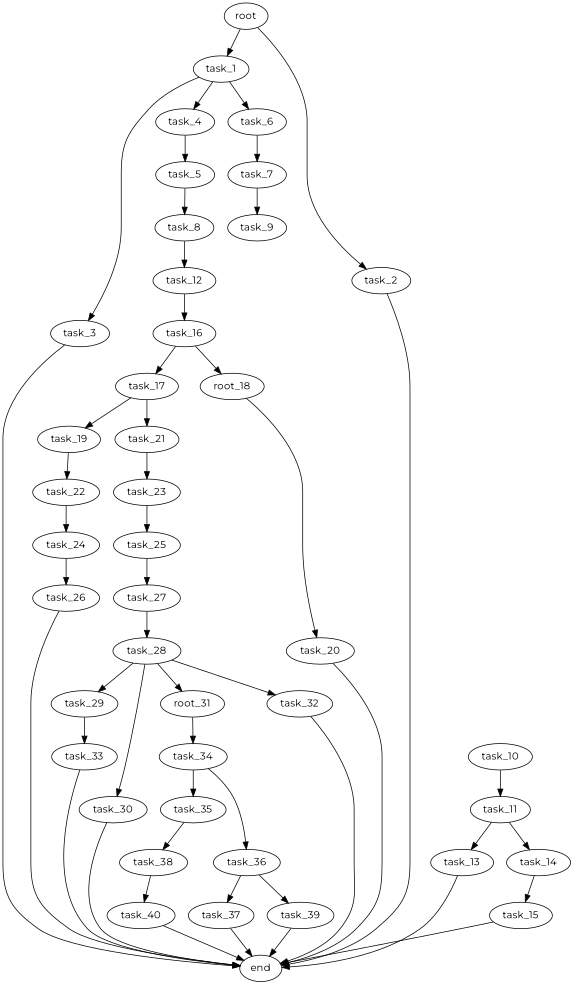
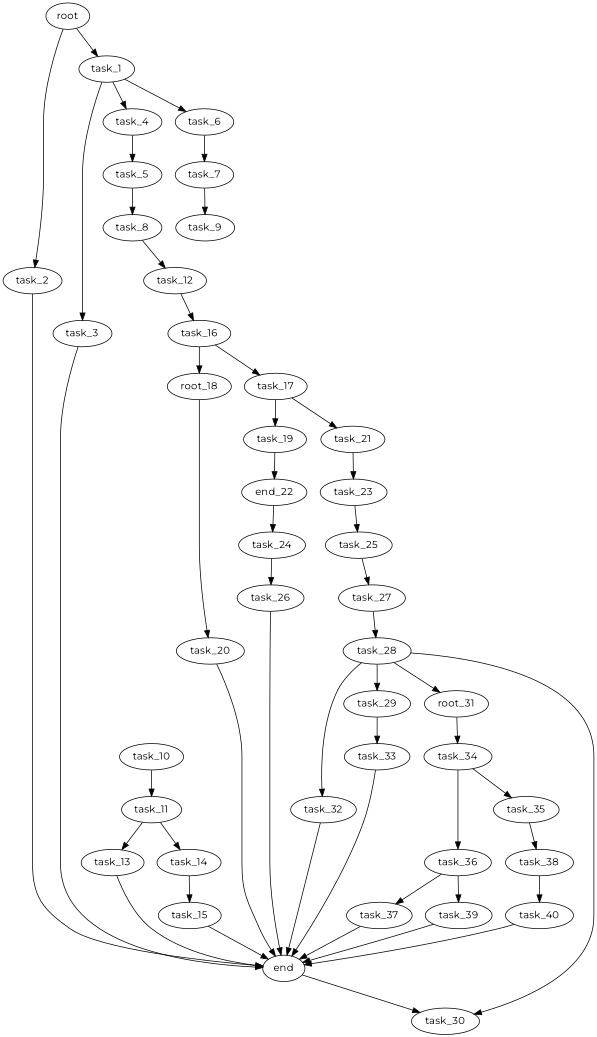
(66, 492) -> (274, 492)
(112, 937) -> (358, 993)
